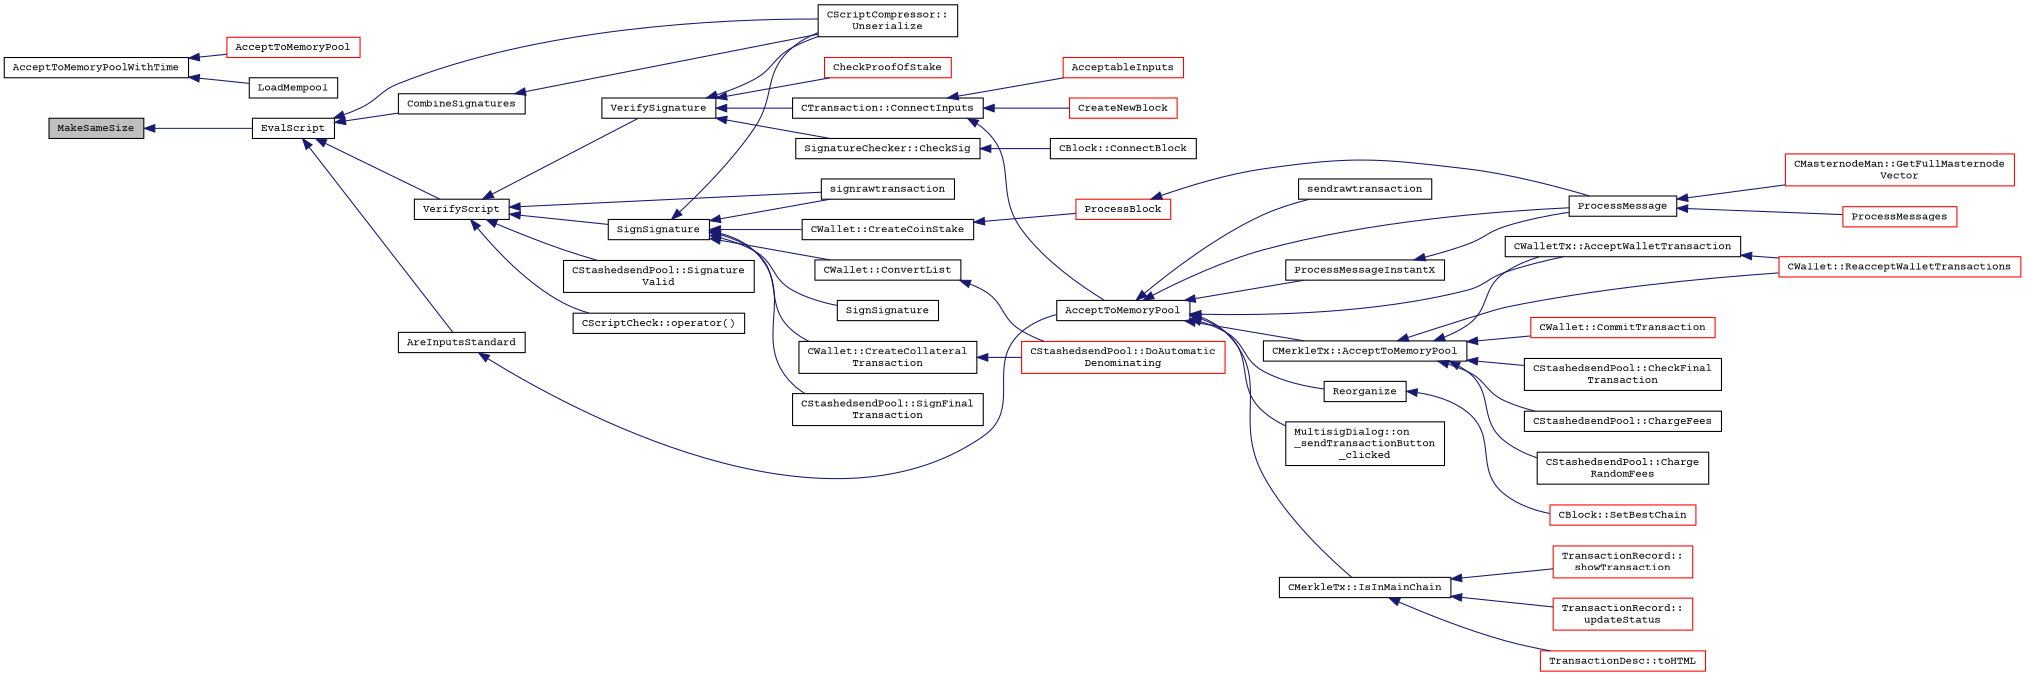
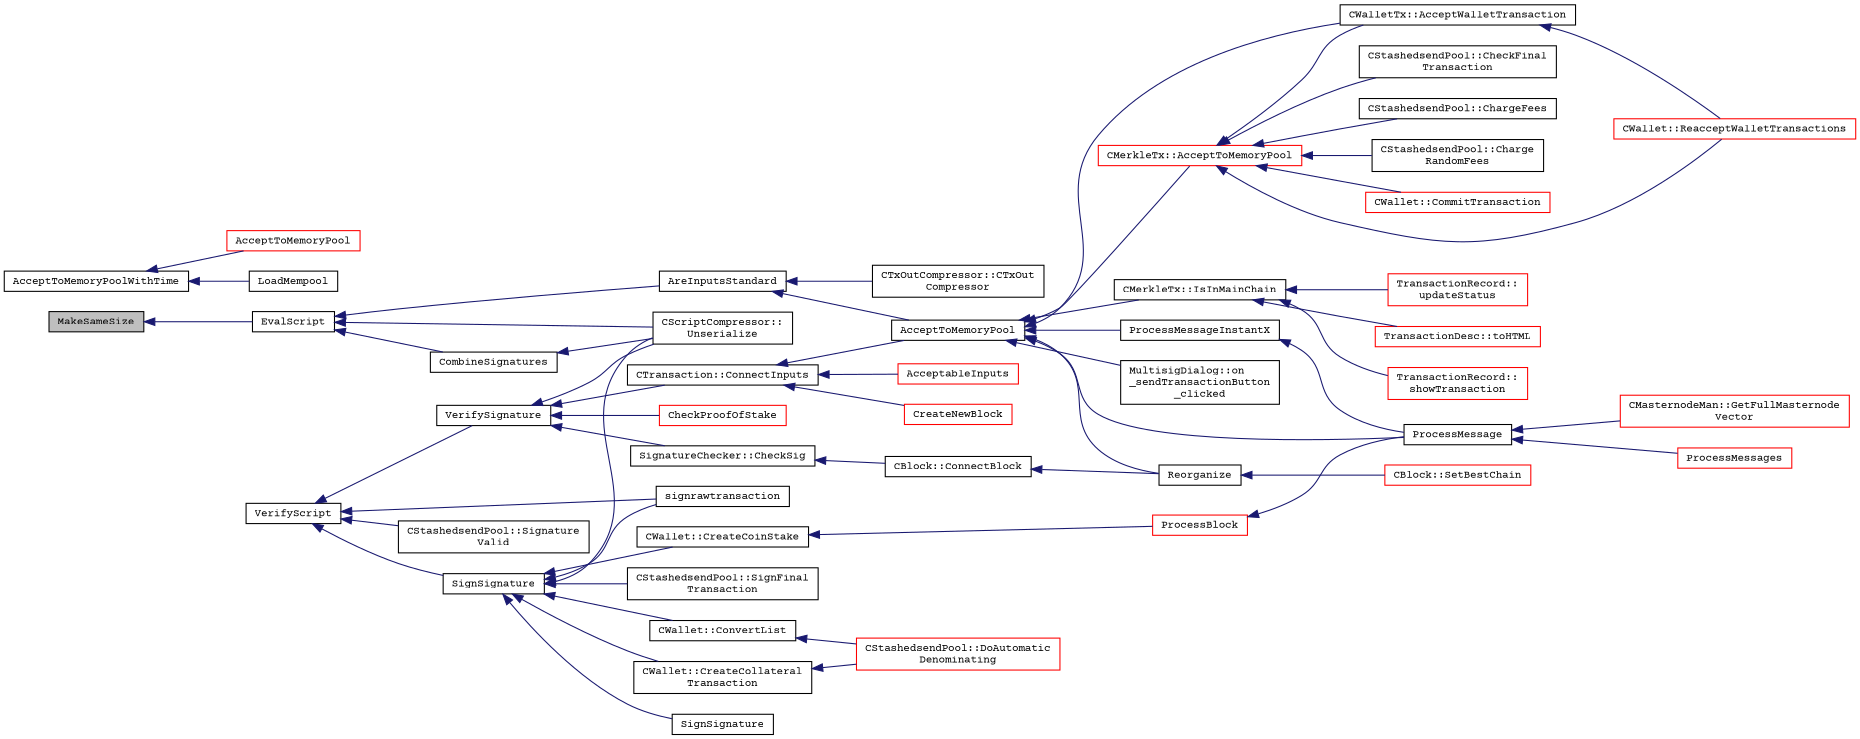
(383, 171) -> none
(1365, 189) -> none
none -> (958, 281)
(659, 323) -> none
(1365, 351) -> (1200, 156)
none -> (1100, 472)
